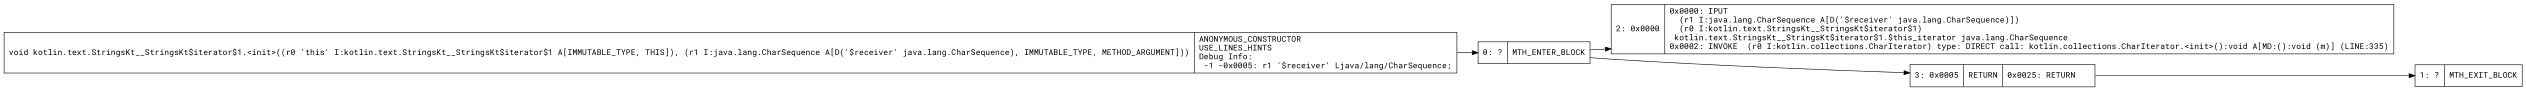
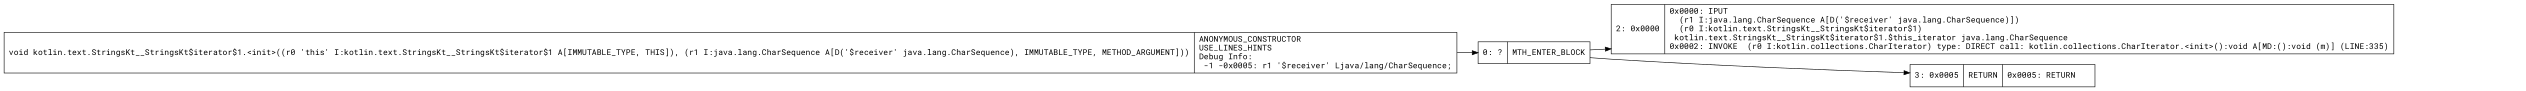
(2049, 75) -> (2049, 75)
(2469, 76) -> none
